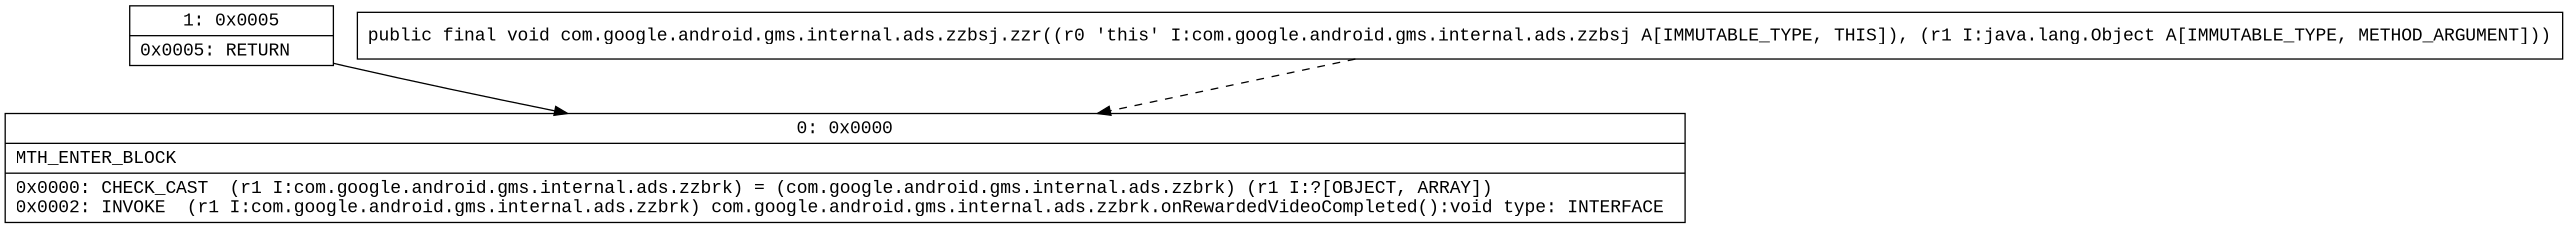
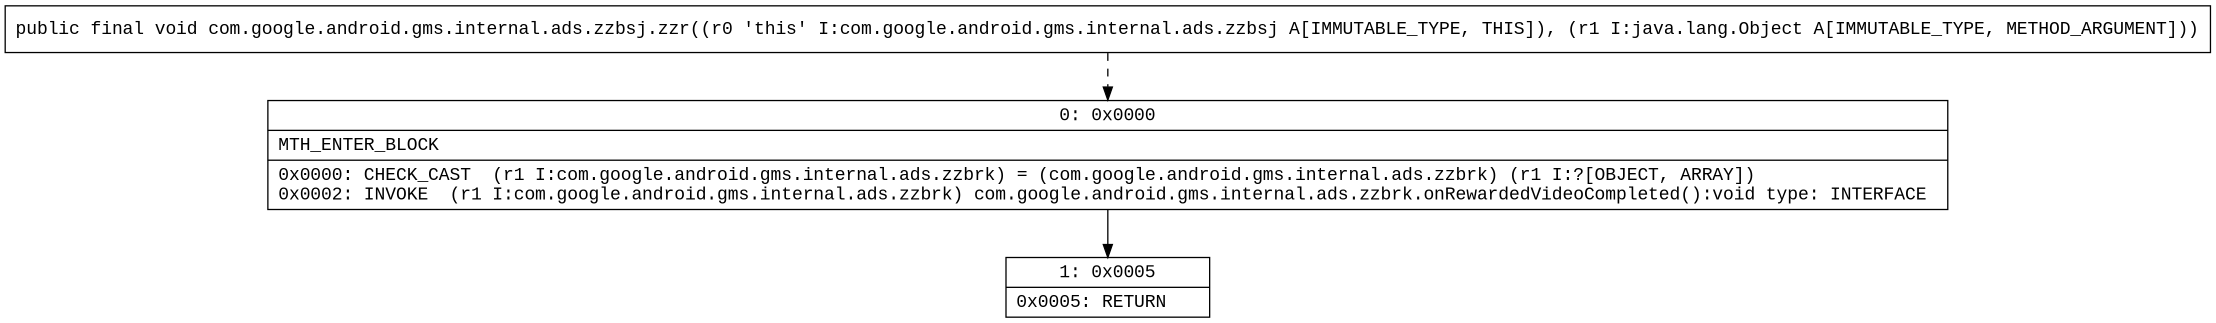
(444, 88) -> (1108, 227)
